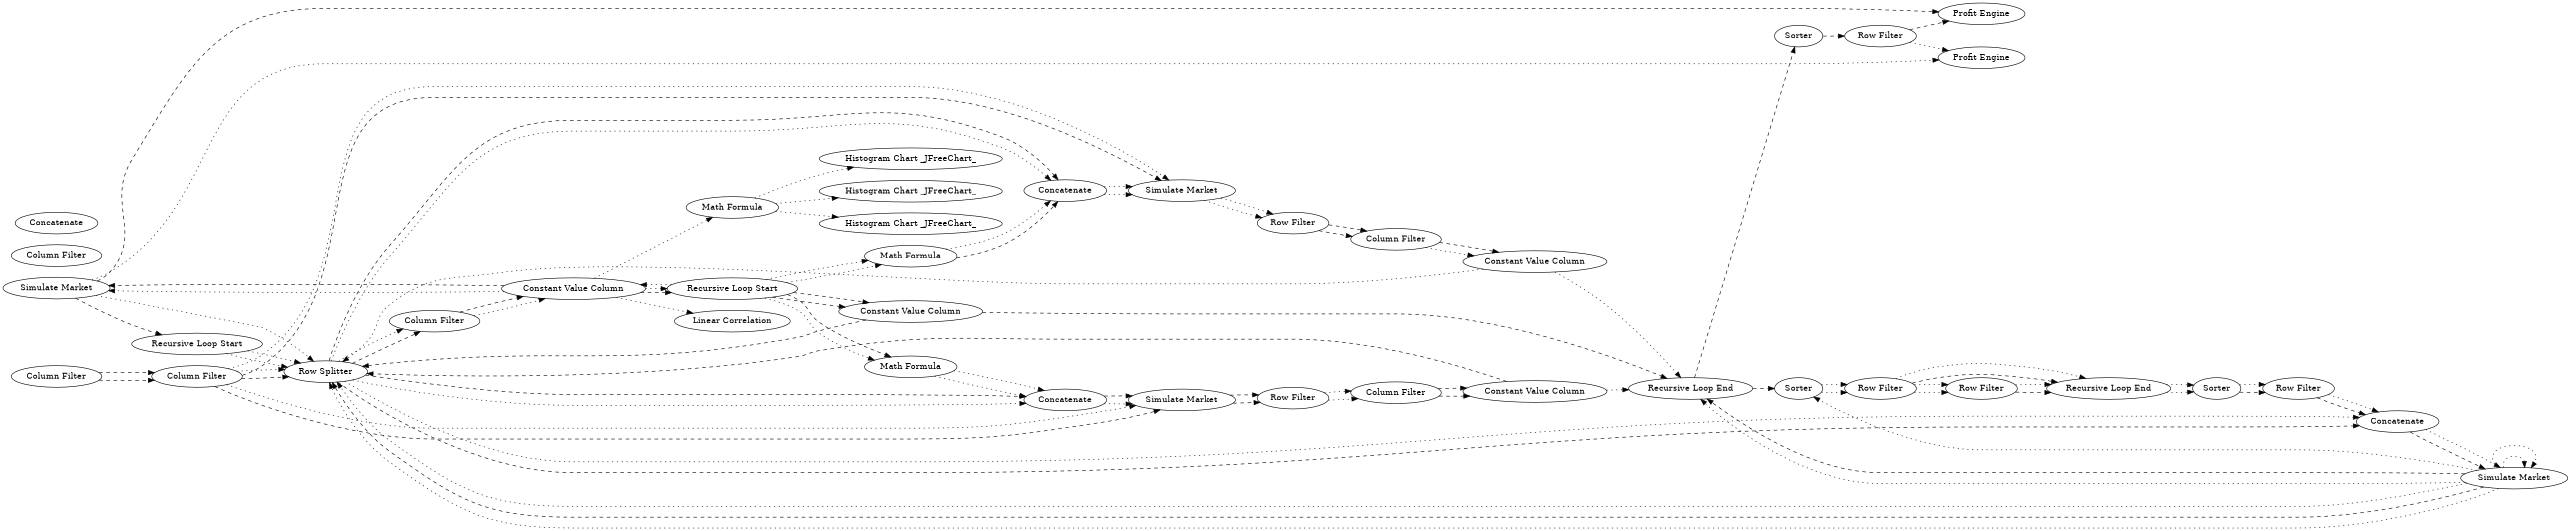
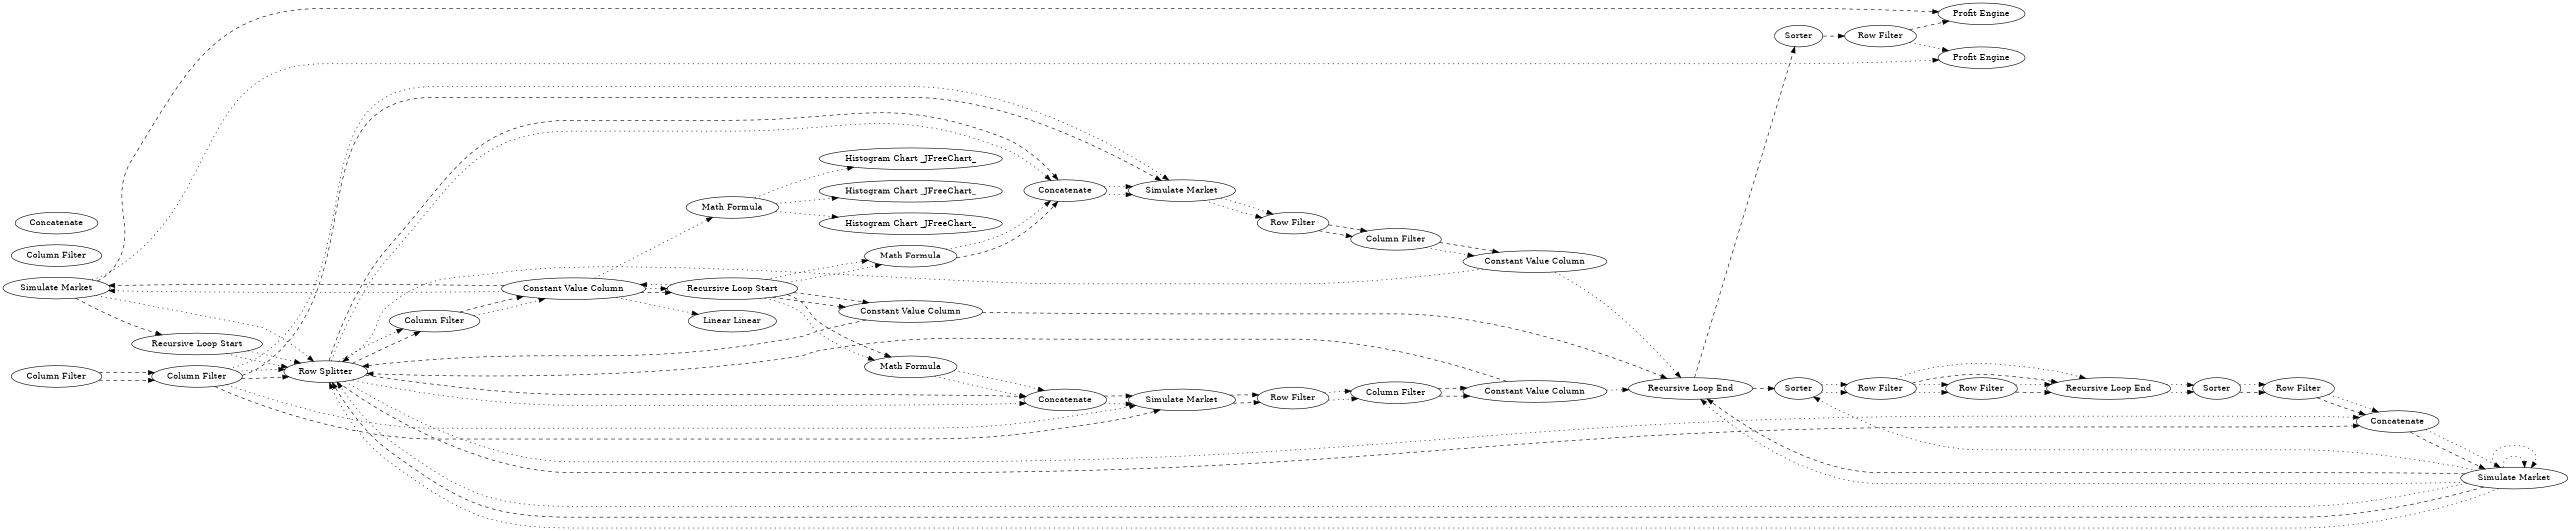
(732, 321) -> (732, 321)
